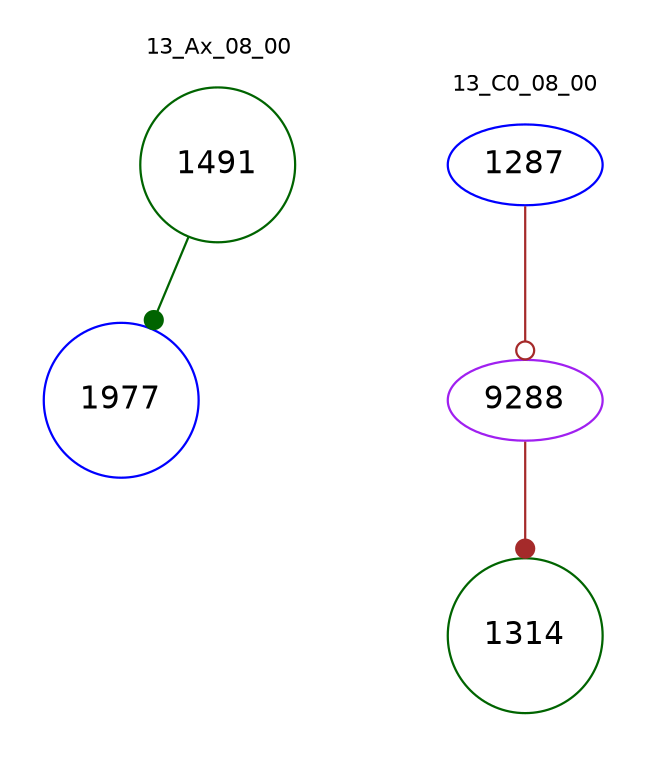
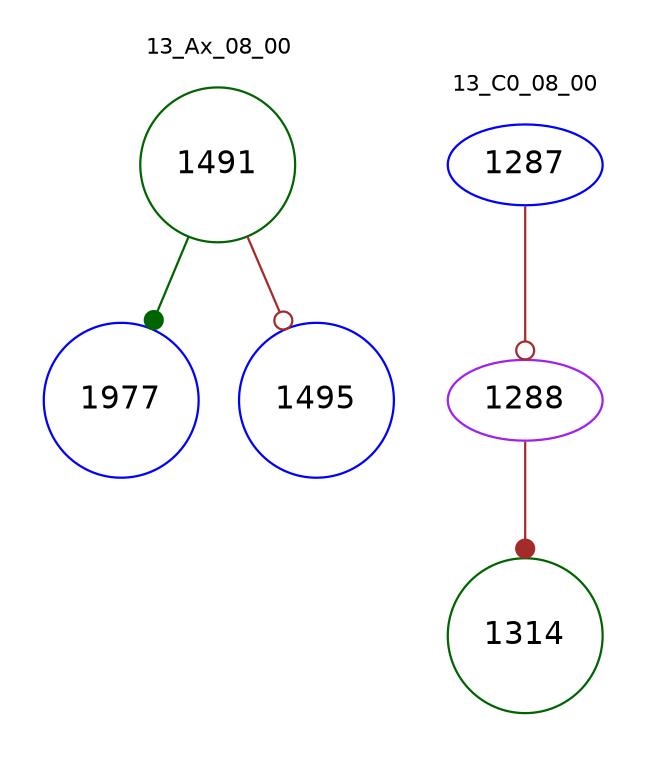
none -> (316, 400)
(525, 400) -> (525, 400)
